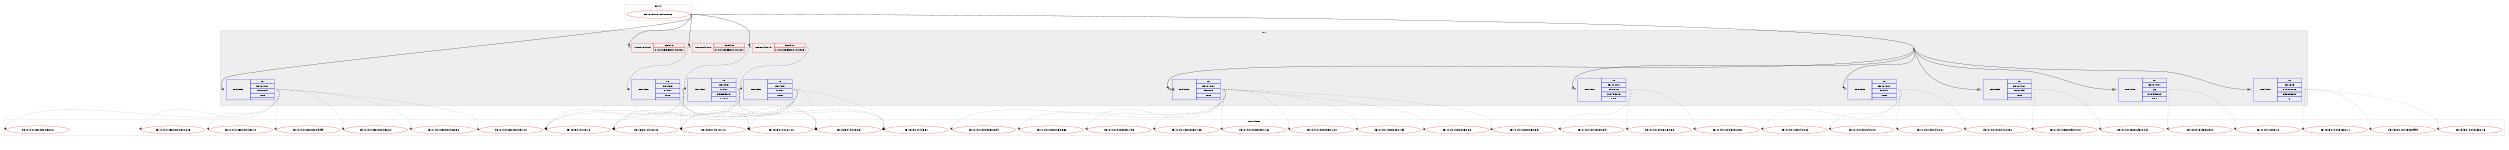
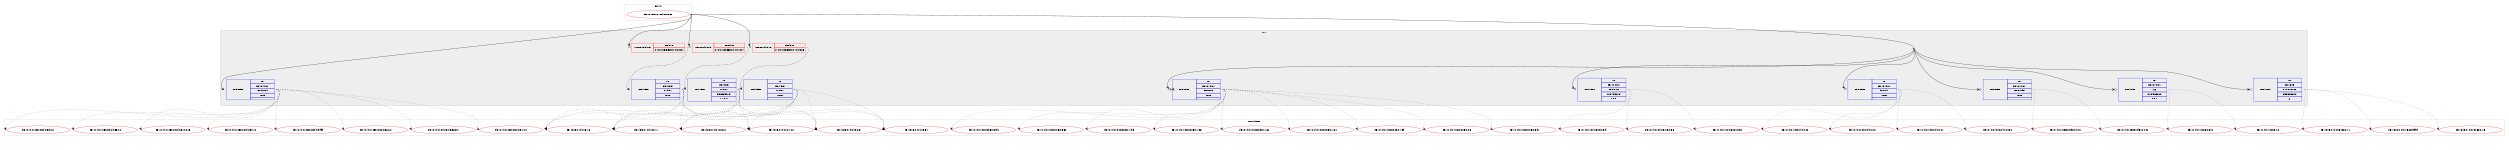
none -> (106, 130)
(443, 130) -> (443, 130)
(646, 130) -> (646, 130)
(714, 130) -> (714, 130)
(2200, 130) -> (2200, 130)
